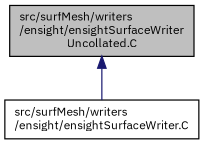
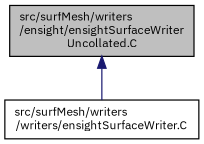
(102, 119) -> (102, 119)
